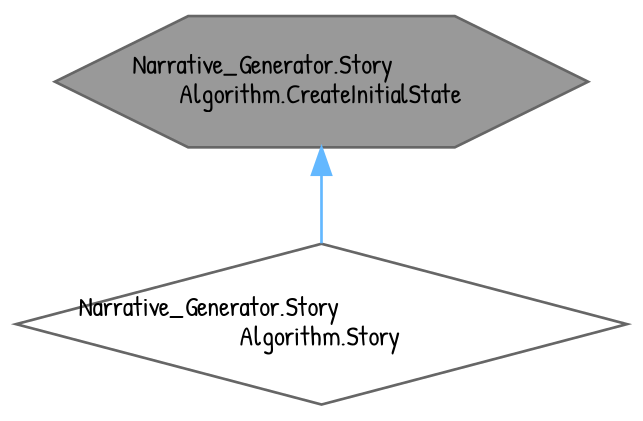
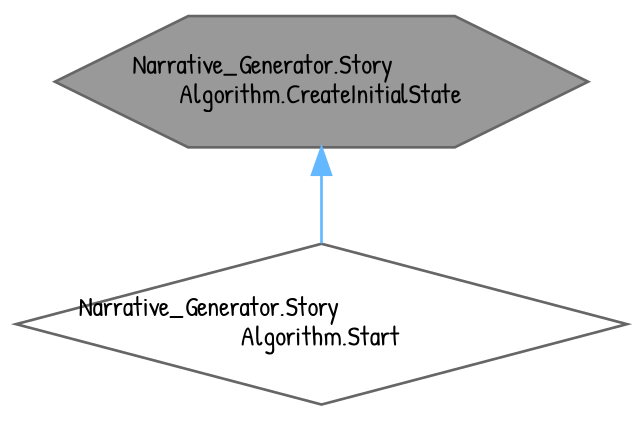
(322, 324) -> (322, 324)
